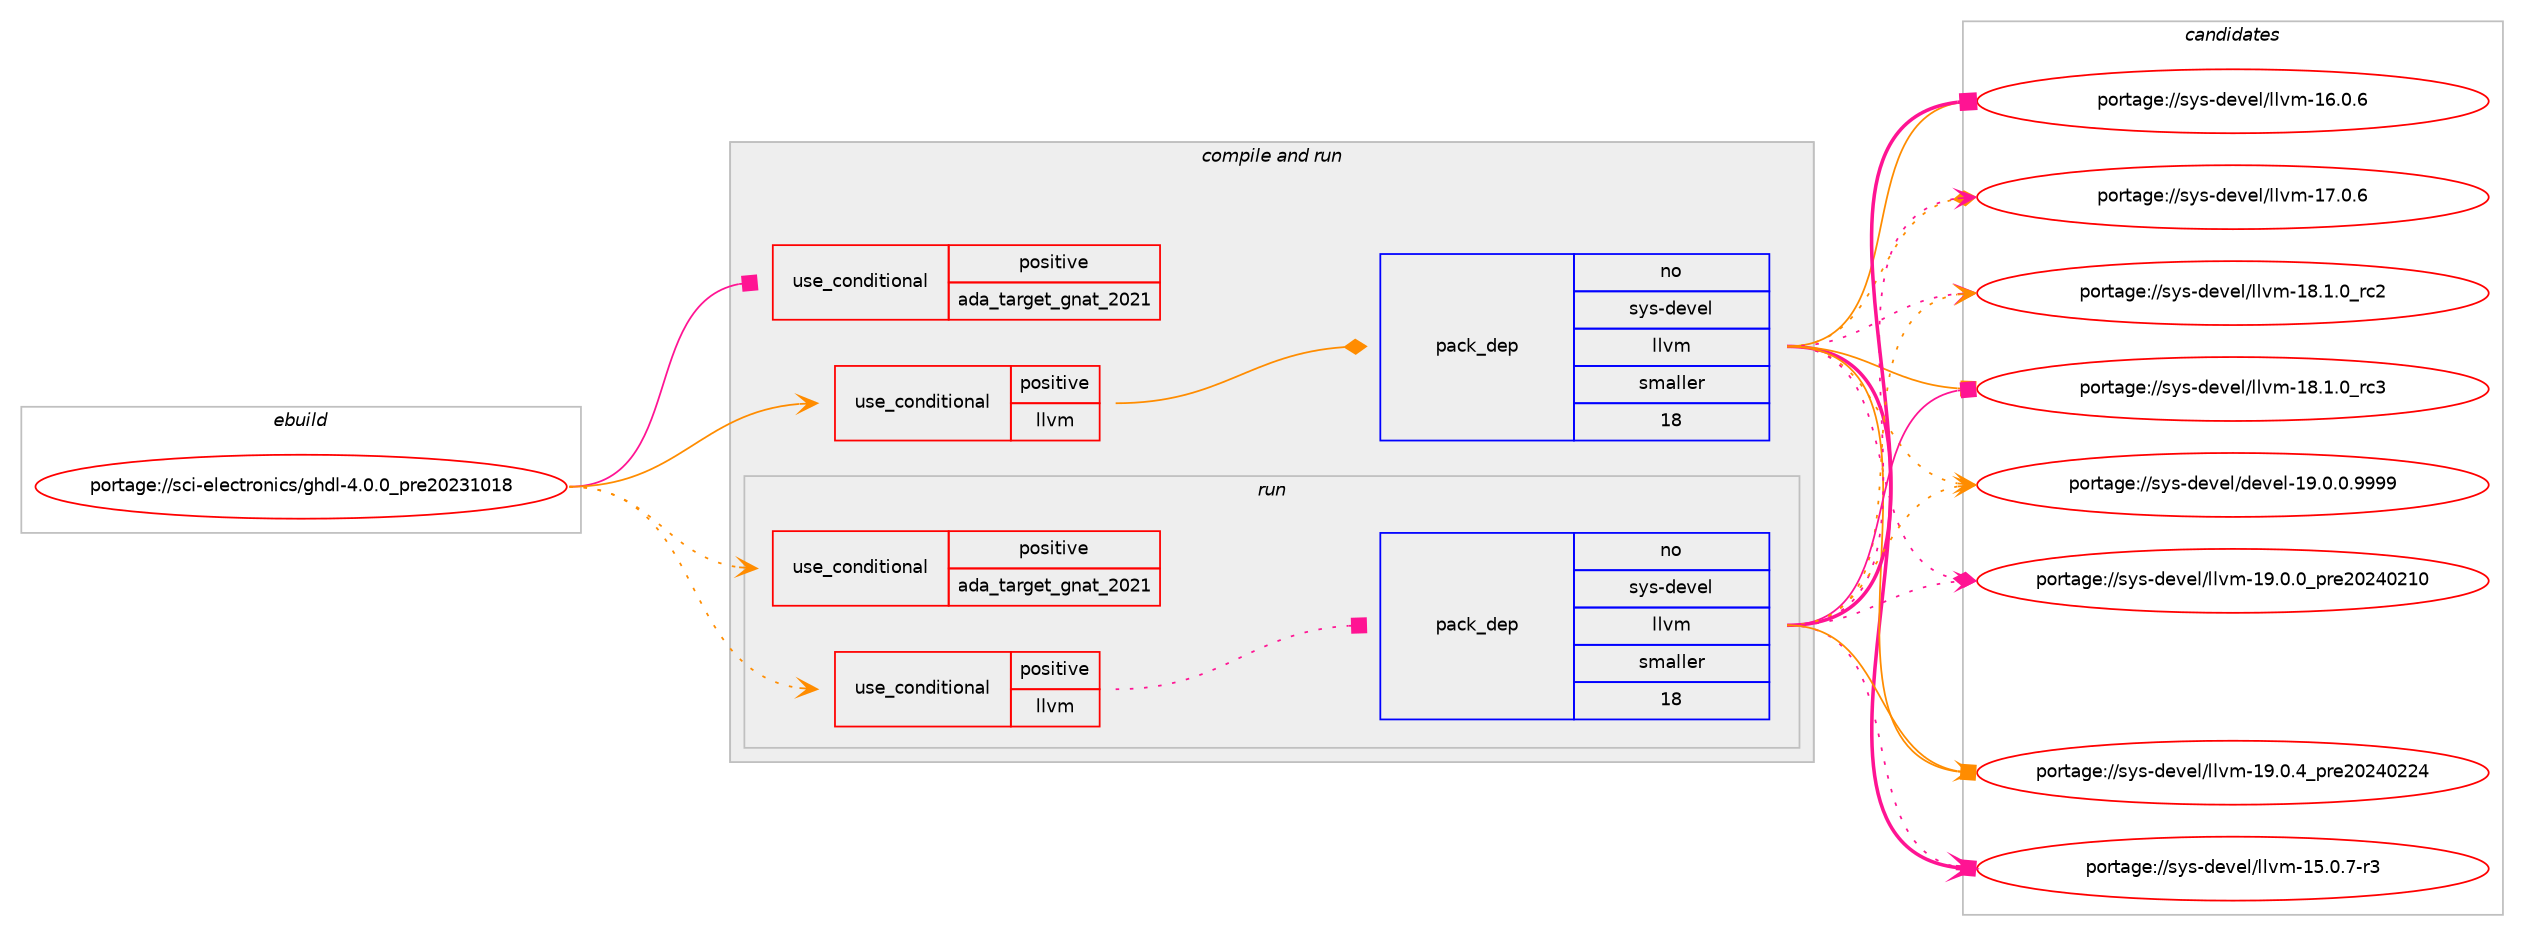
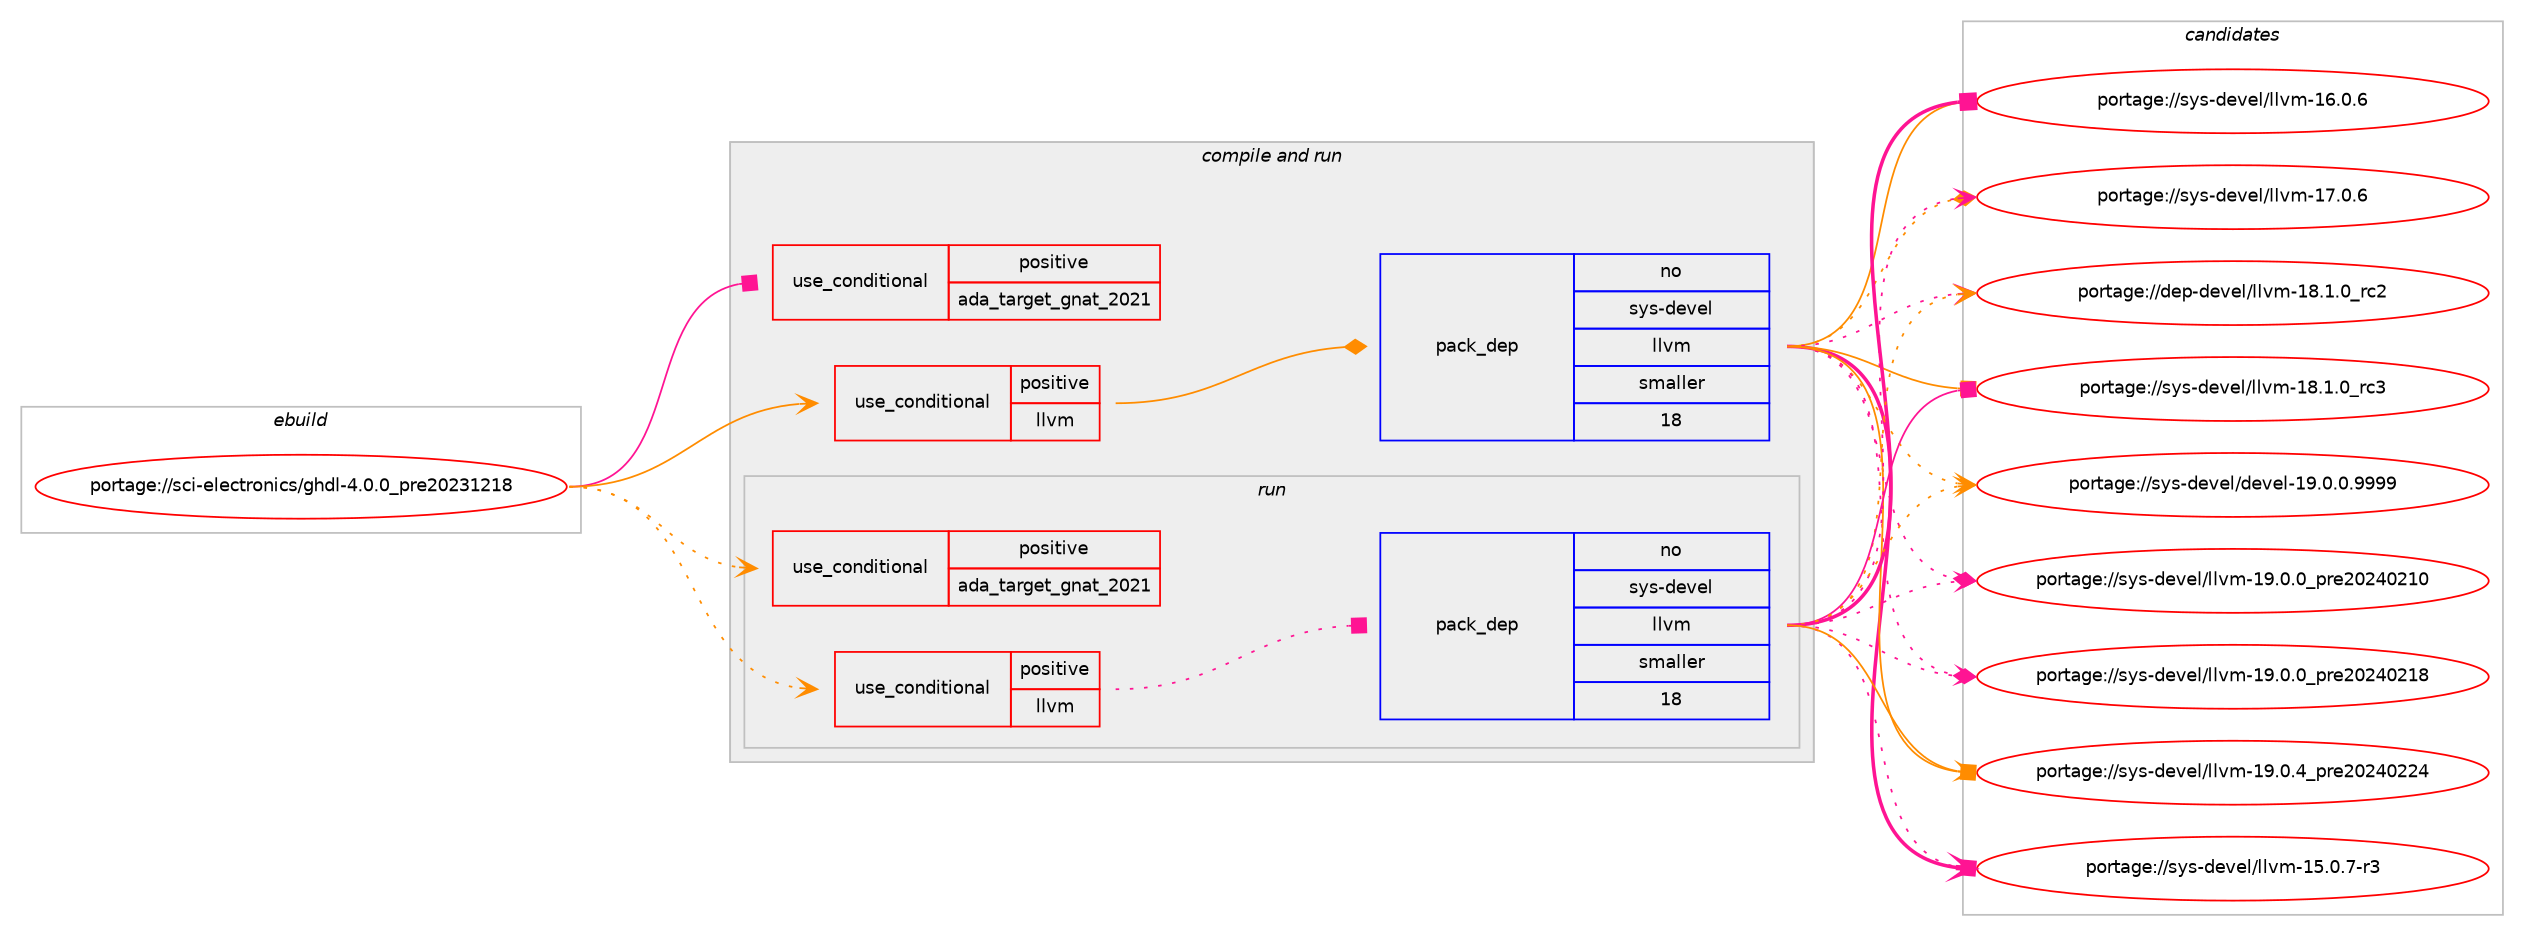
(2233, 293) -> (2233, 293)
(301, 487) -> (301, 487)
none -> (2233, 677)
